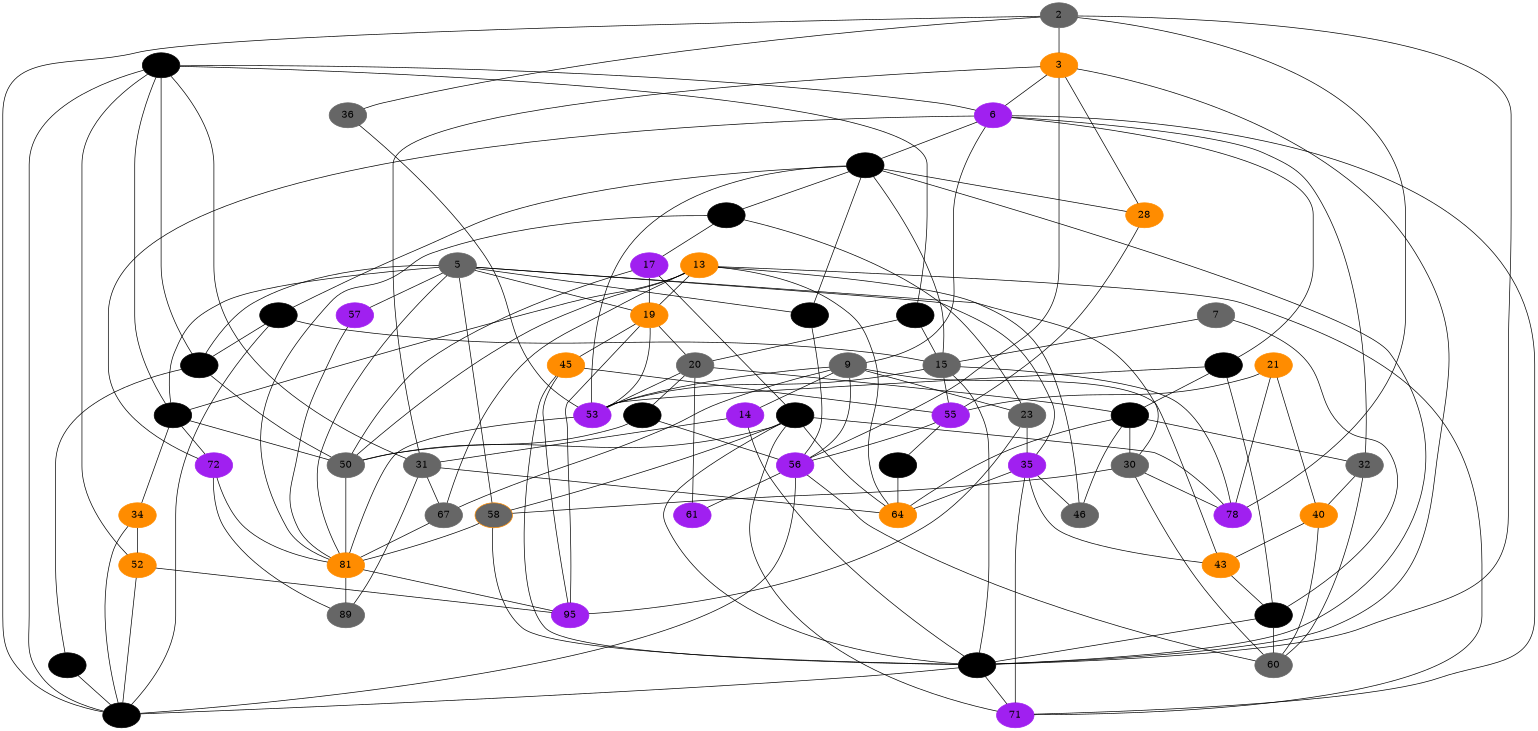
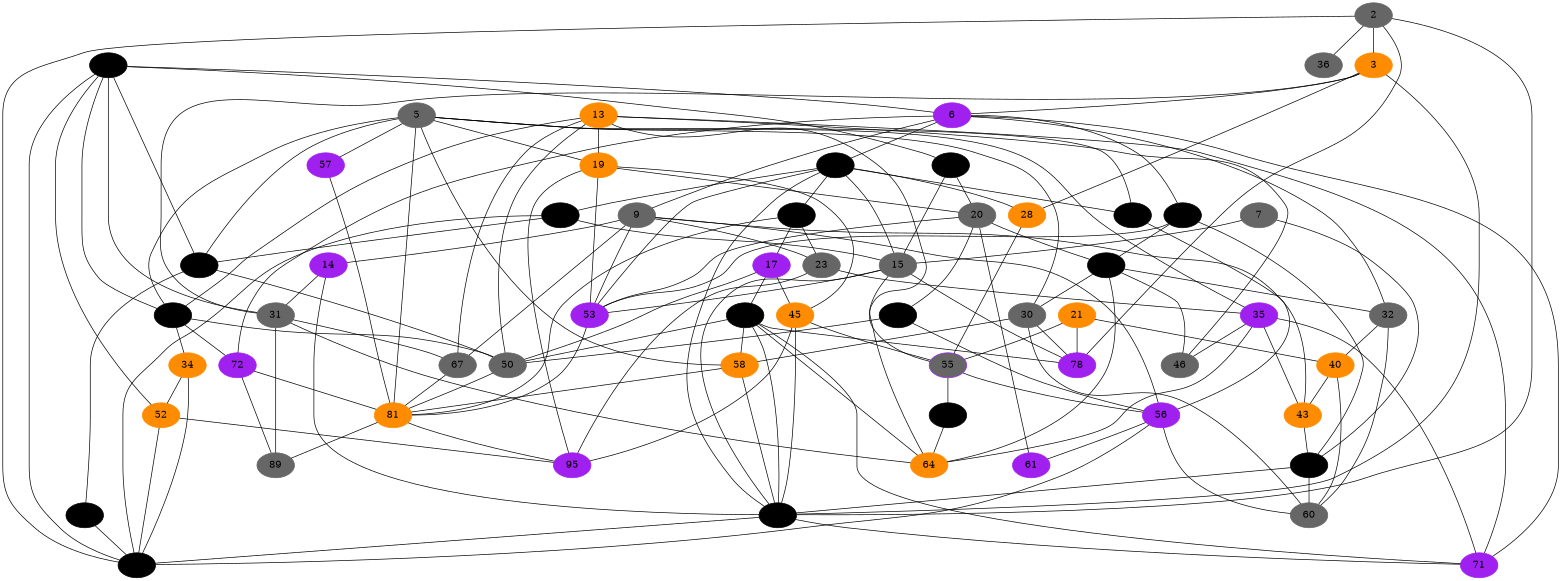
(485, 256) -> none
(649, 290) -> (785, 293)
(1033, 329) -> none
(951, 415) -> (948, 365)
(494, 515) -> (740, 365)
